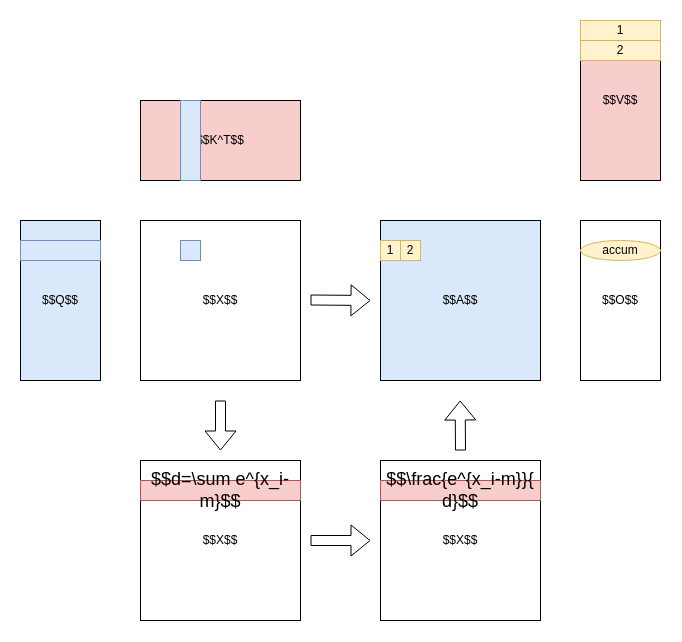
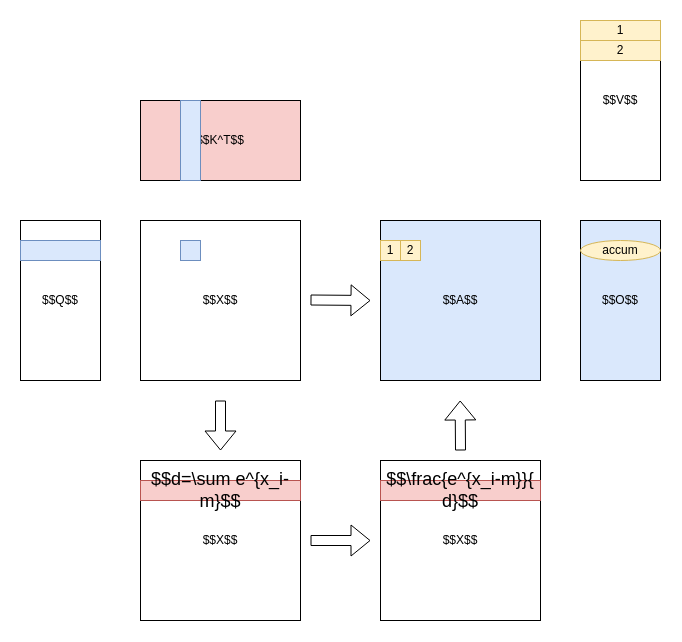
(621, 101) -> (621, 101)
(61, 301) -> (61, 301)
(621, 301) -> (621, 301)
